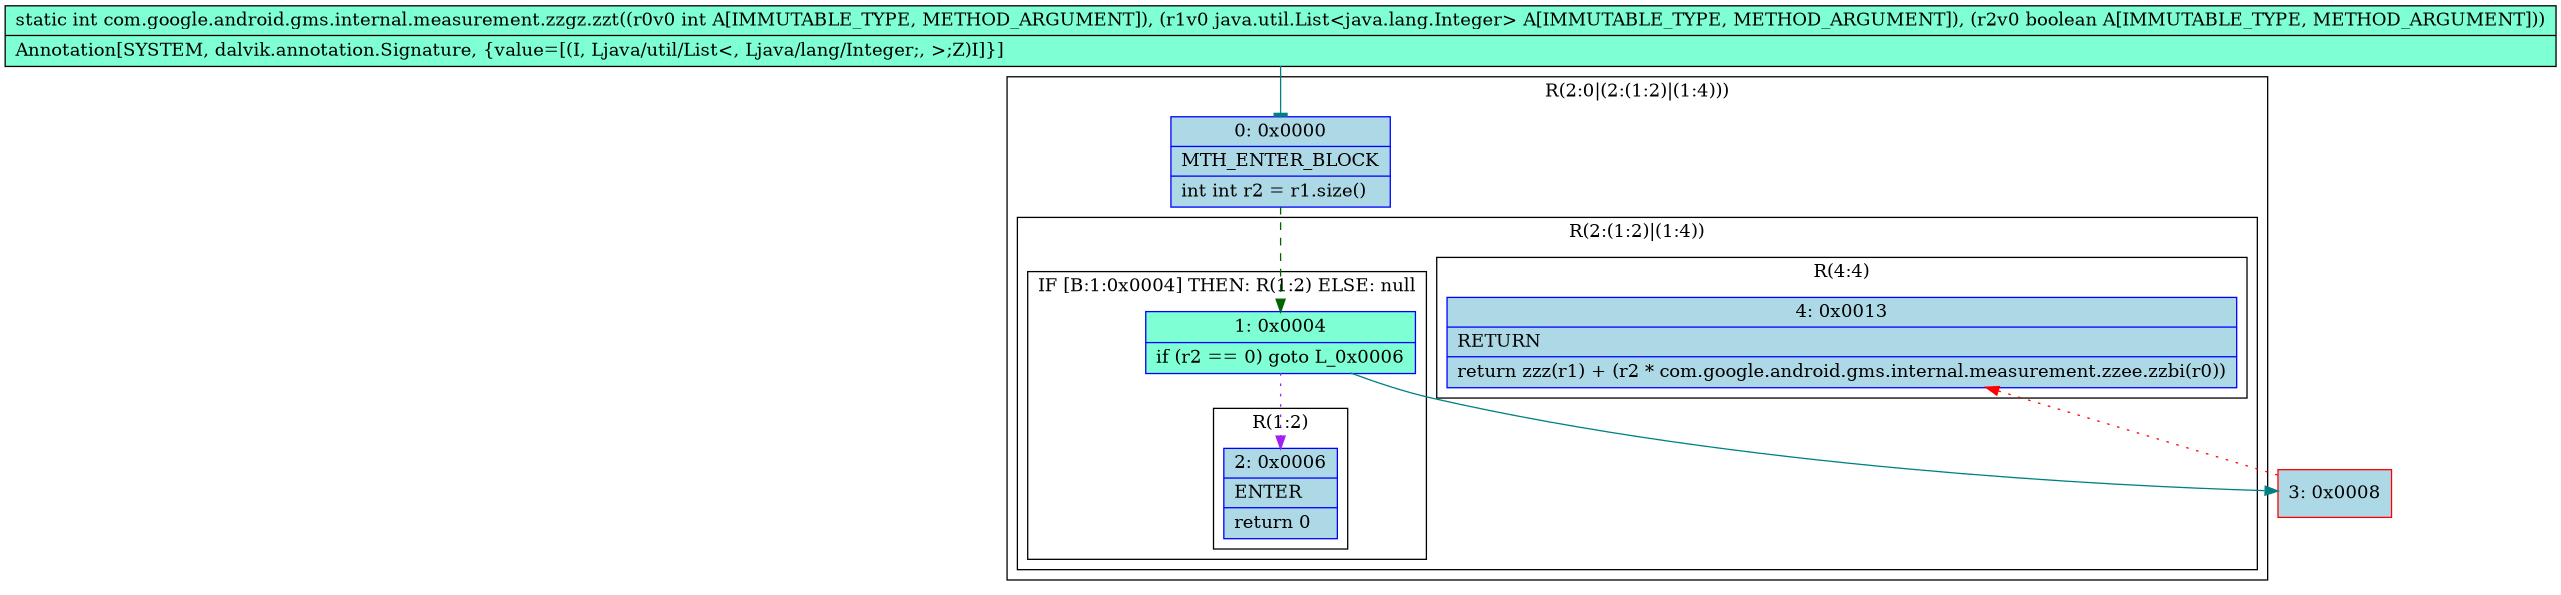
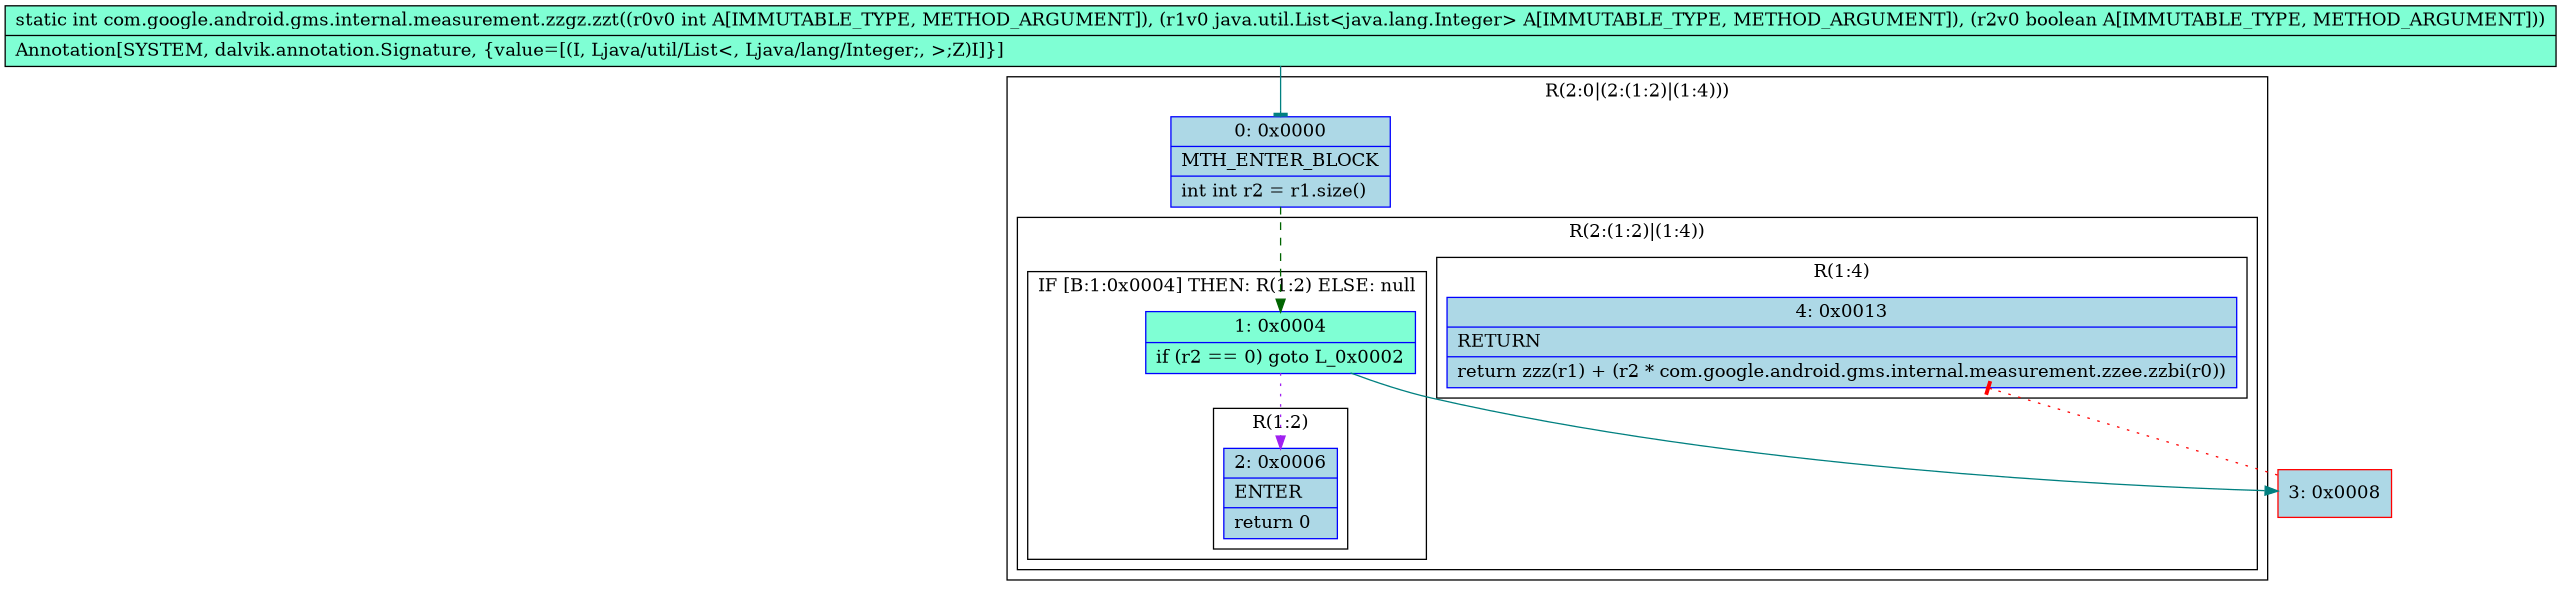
(1842, 272) -> (1842, 272)
(1281, 357) -> (1281, 357)
(2135, 432) -> (2135, 432)
